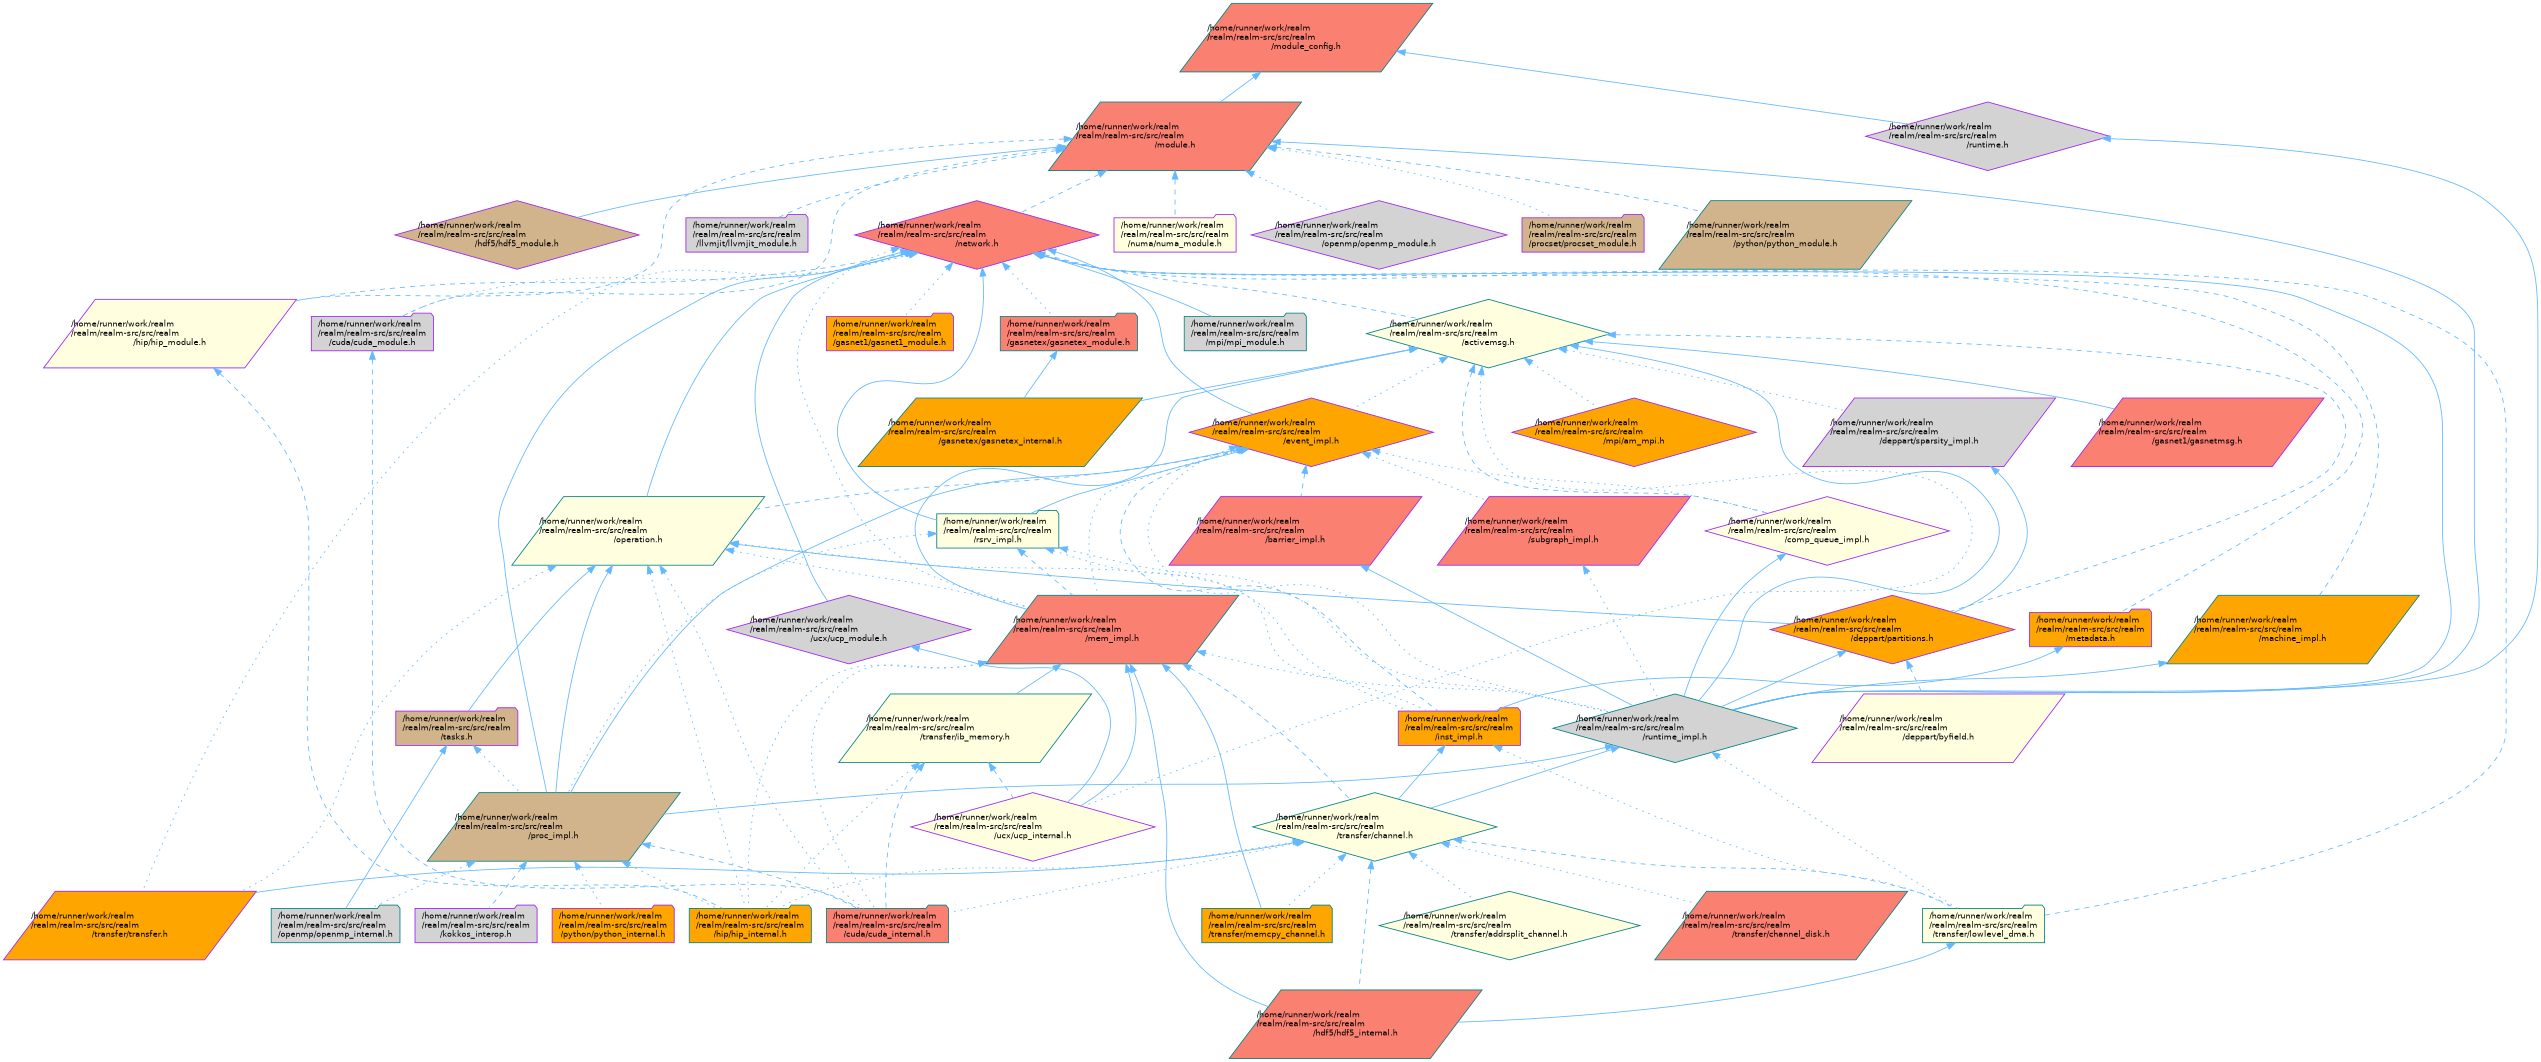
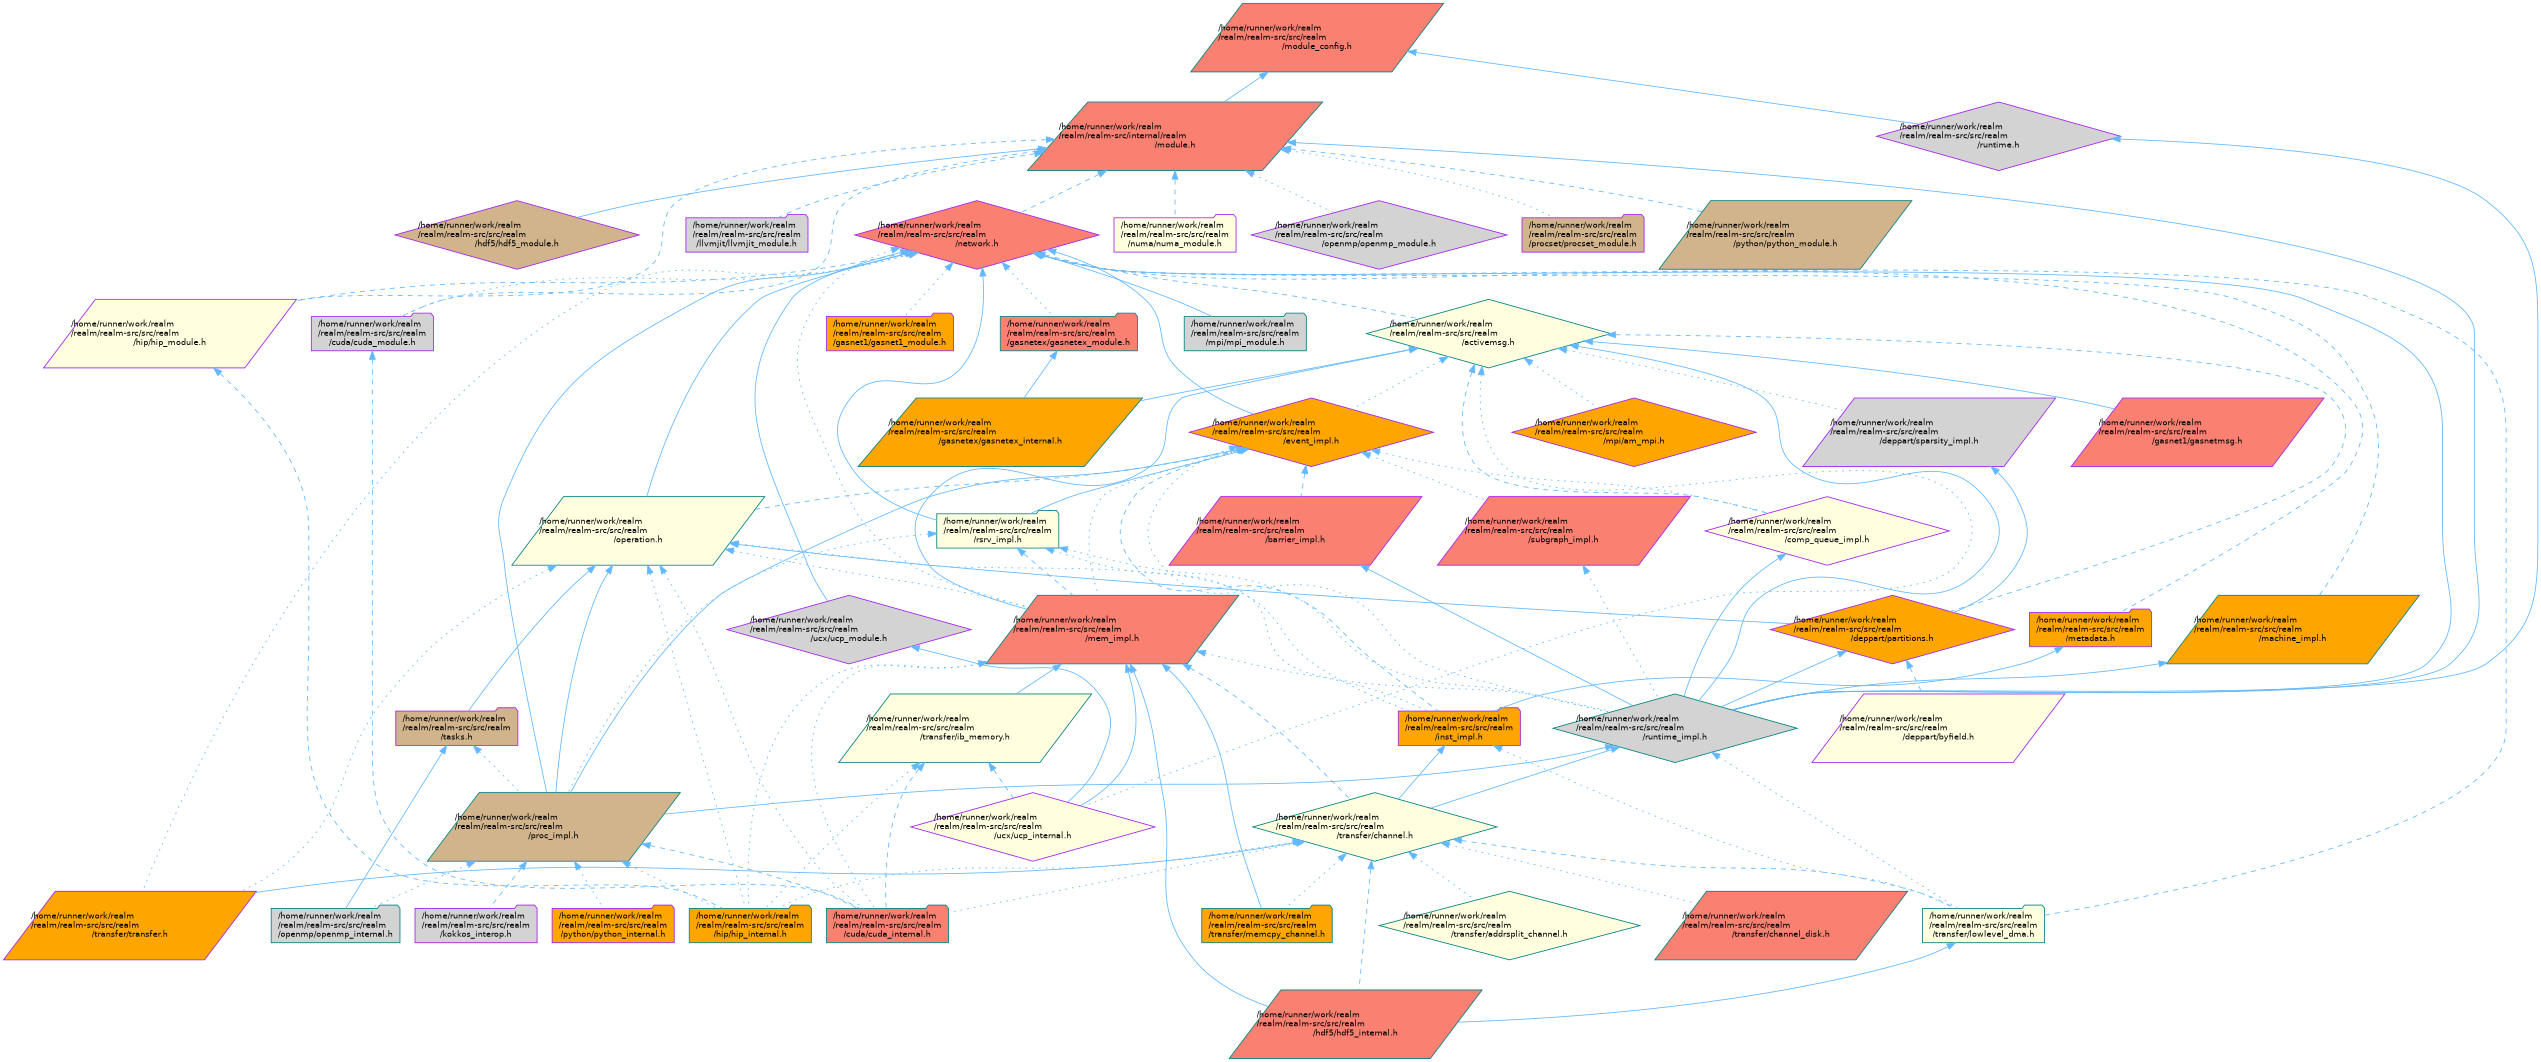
(1175, 136) -> (1175, 136)
